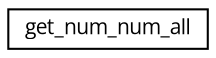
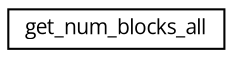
(108, 29) -> (116, 29)
